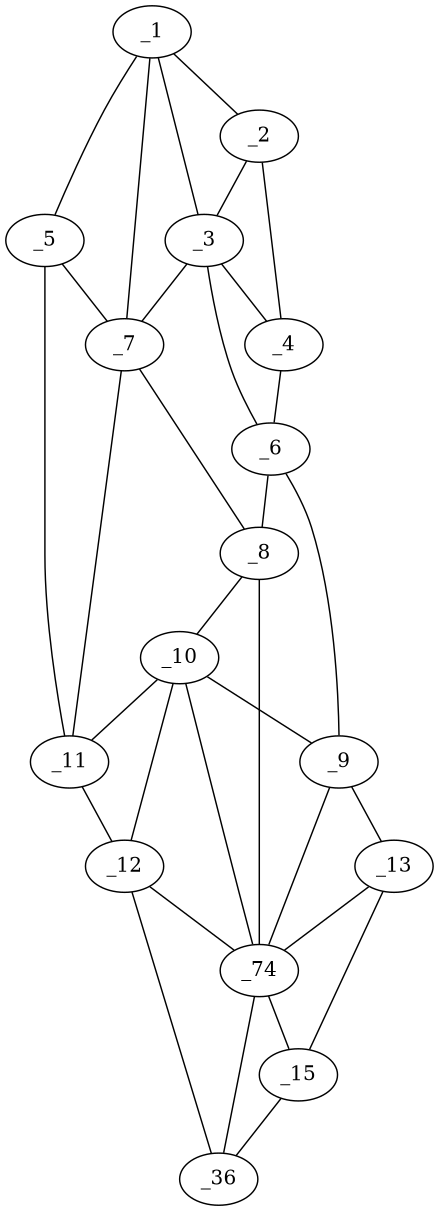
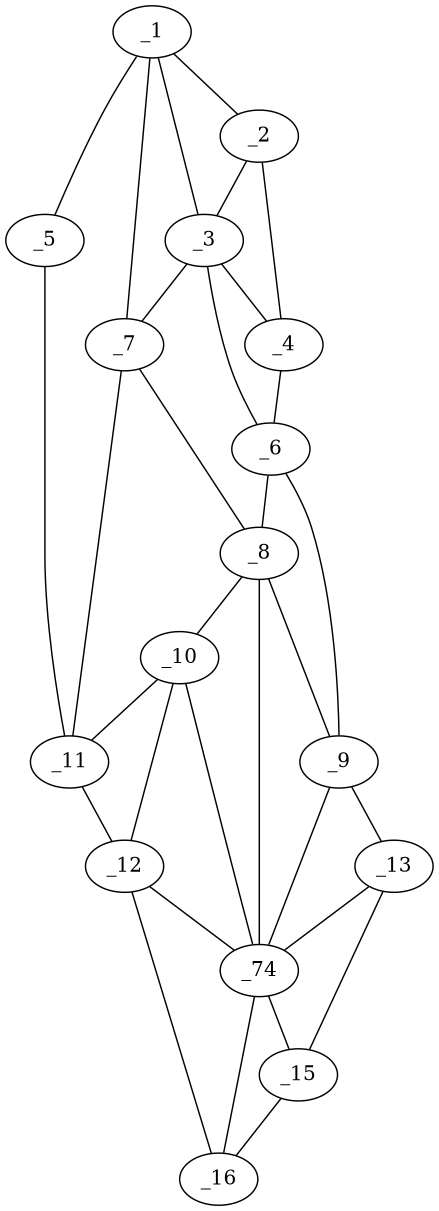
(85, 293) -> none
(249, 703) -> (299, 657)
(219, 1179) -> (219, 1179)
